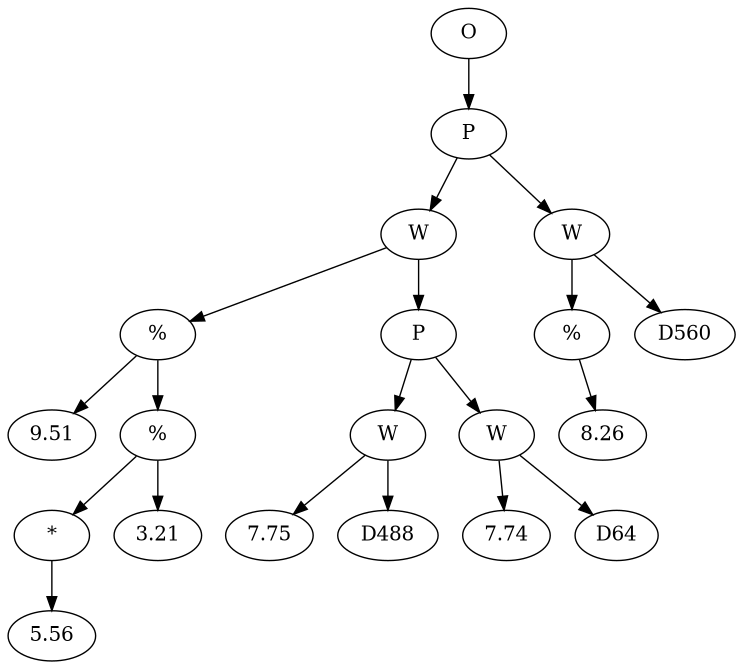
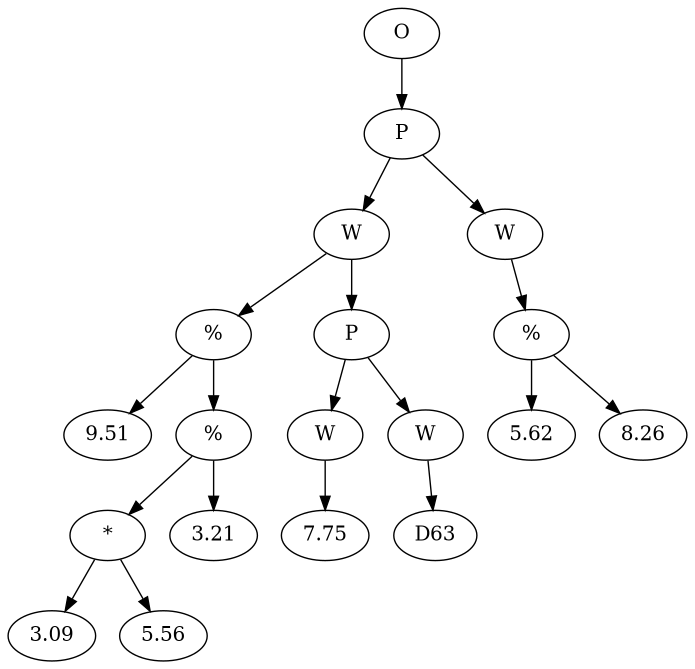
(685, 335) -> none
none -> (532, 435)
(388, 535) -> none
(506, 535) -> none
(617, 535) -> (435, 535)
none -> (52, 636)
